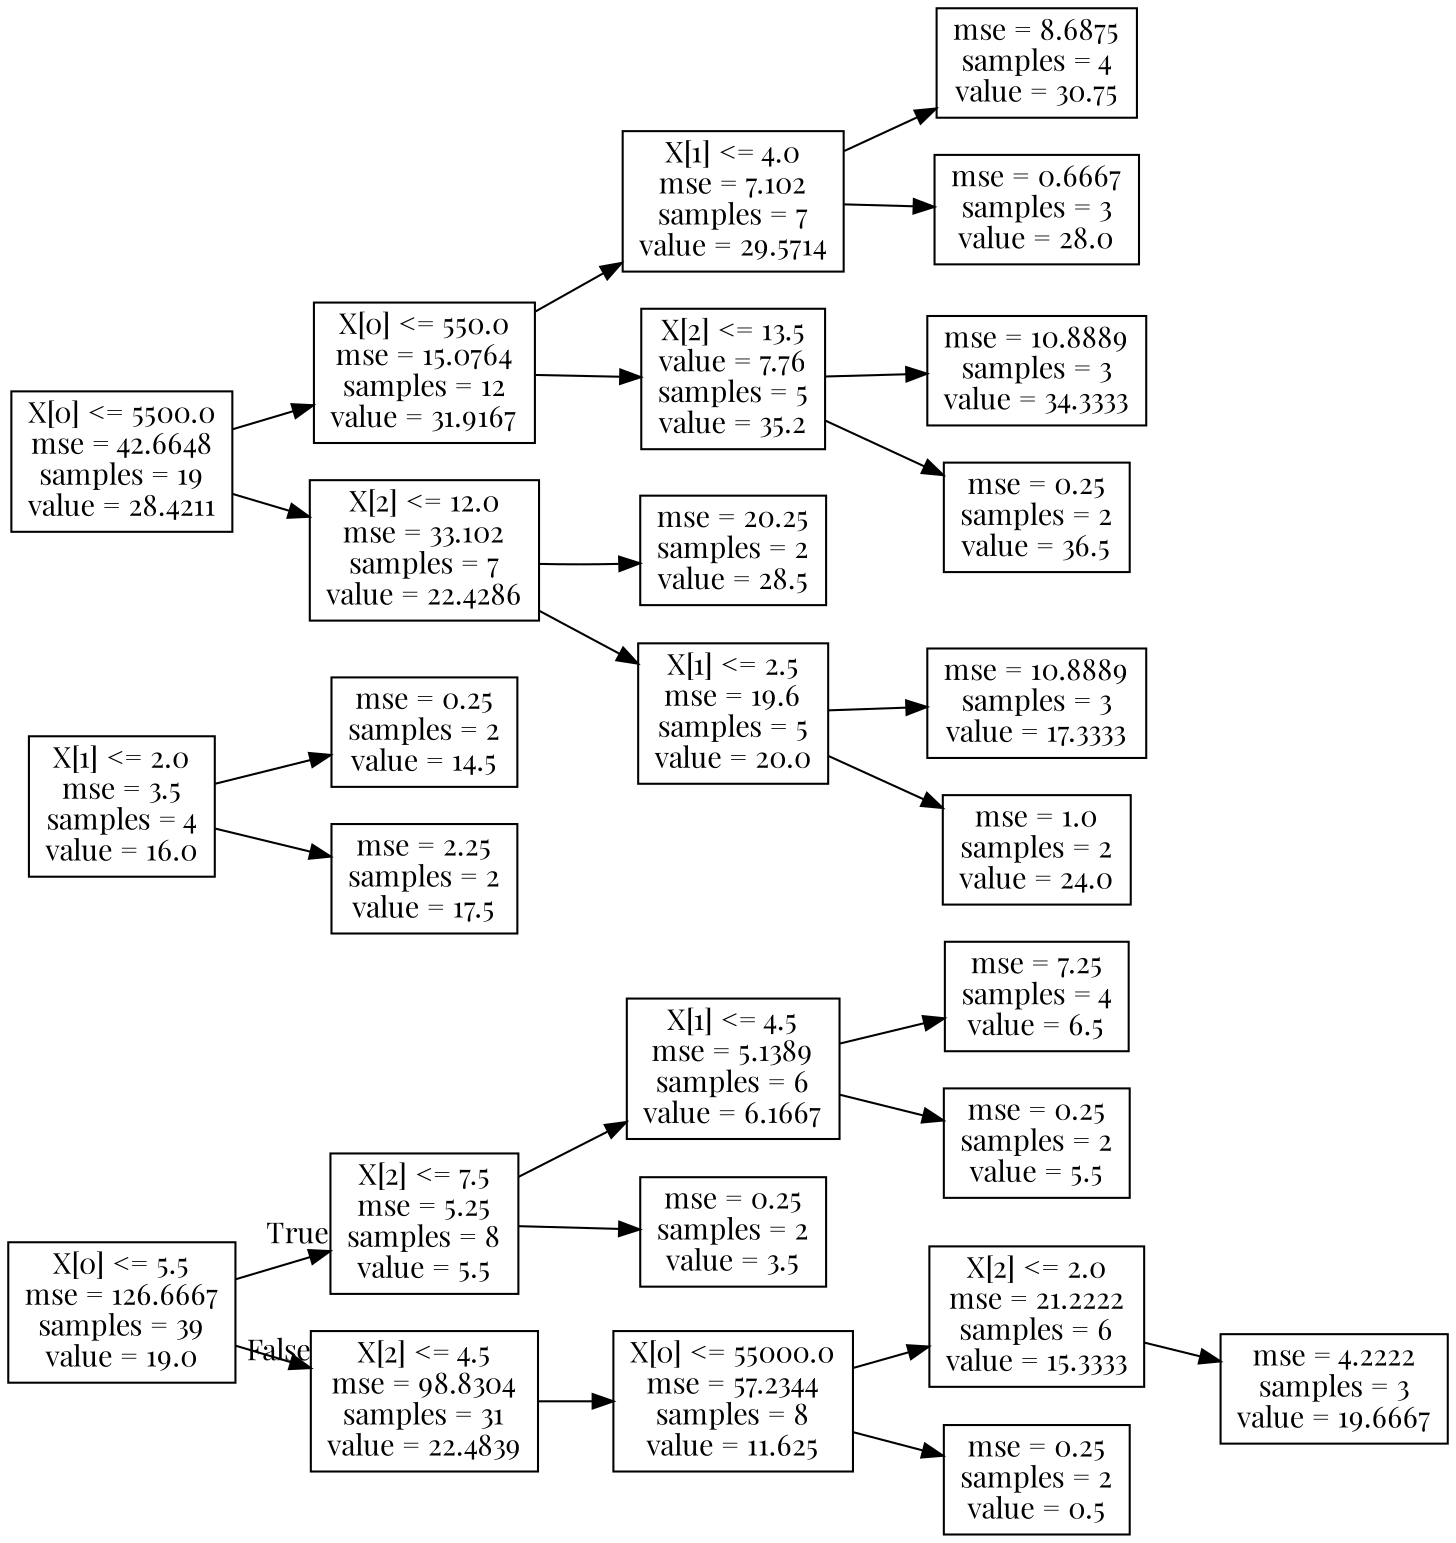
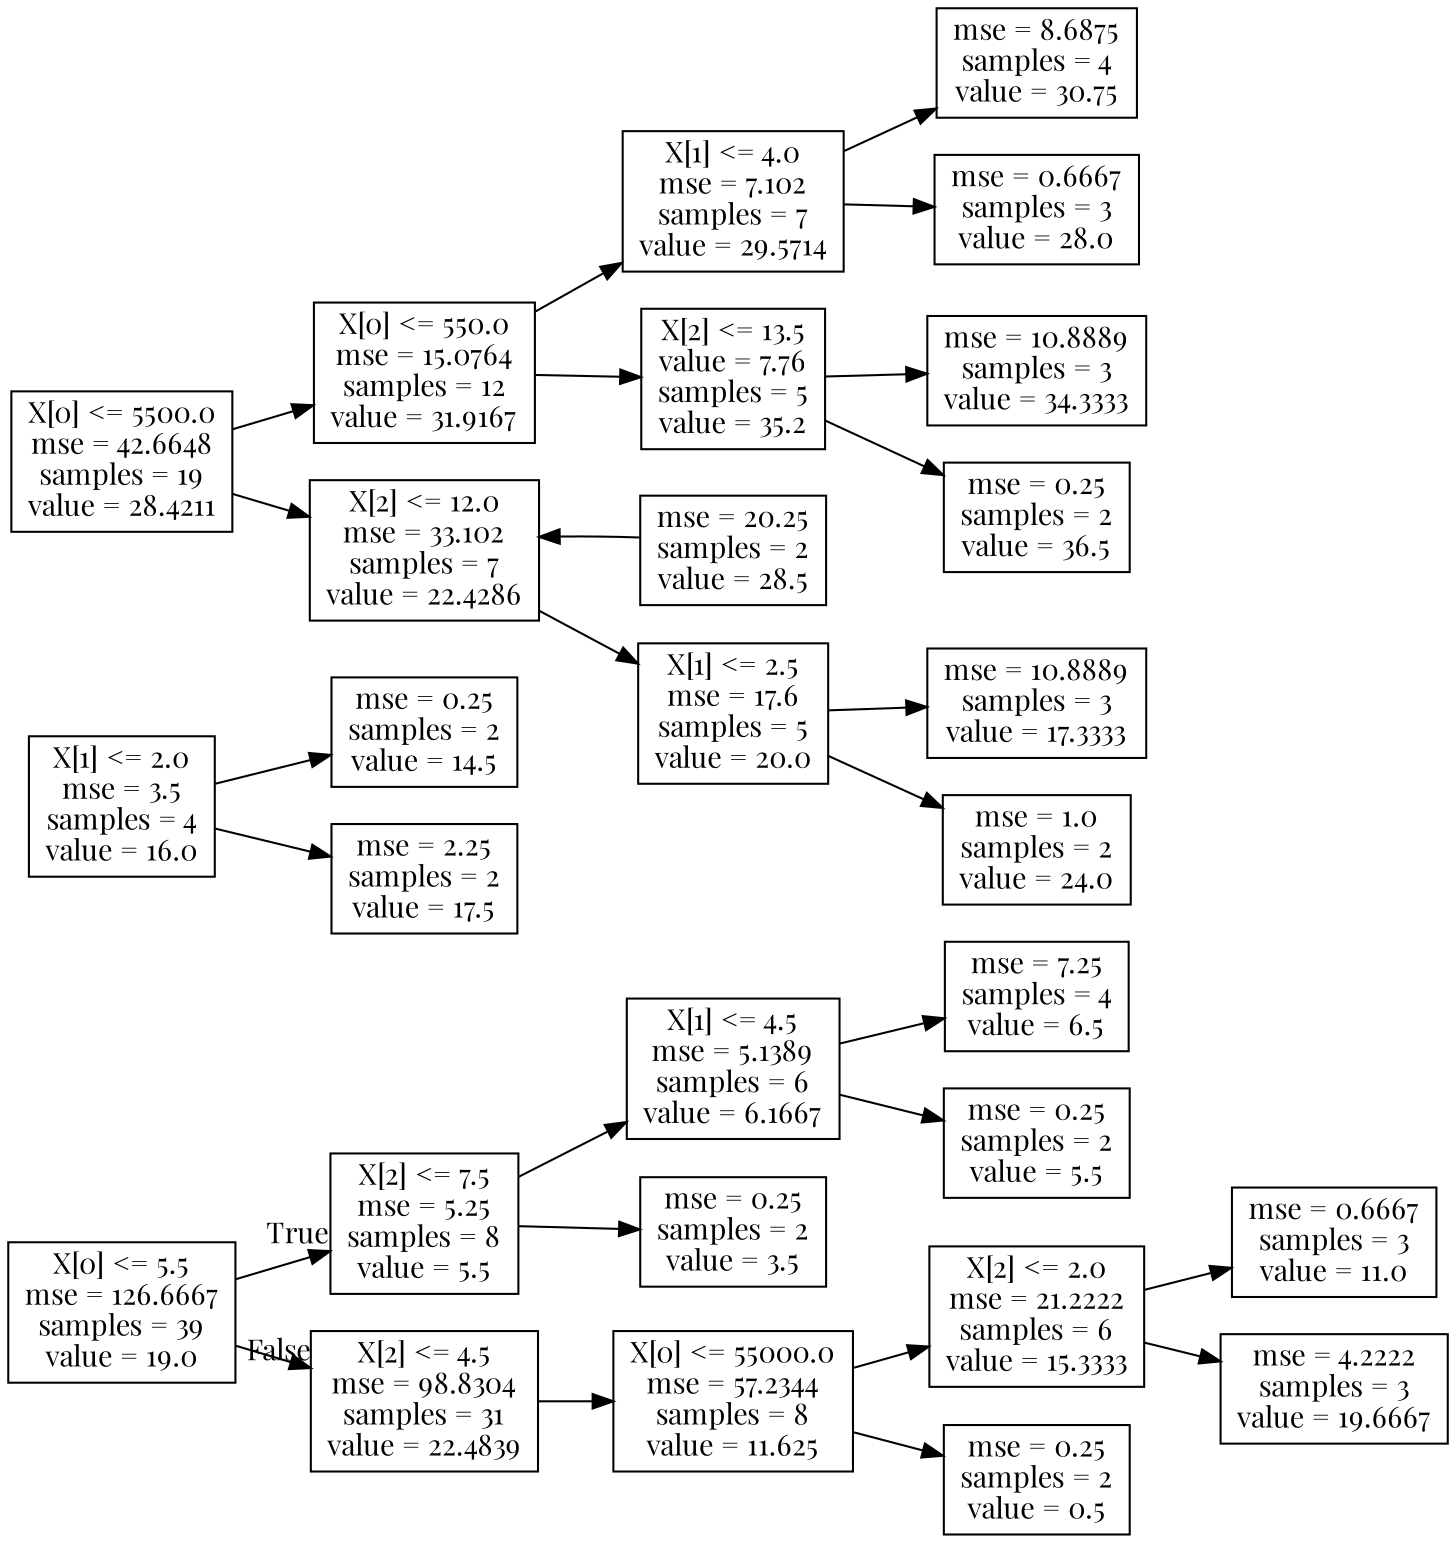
(579, 564) -> (600, 537)
(733, 714) -> (733, 714)
none -> (1334, 1242)
